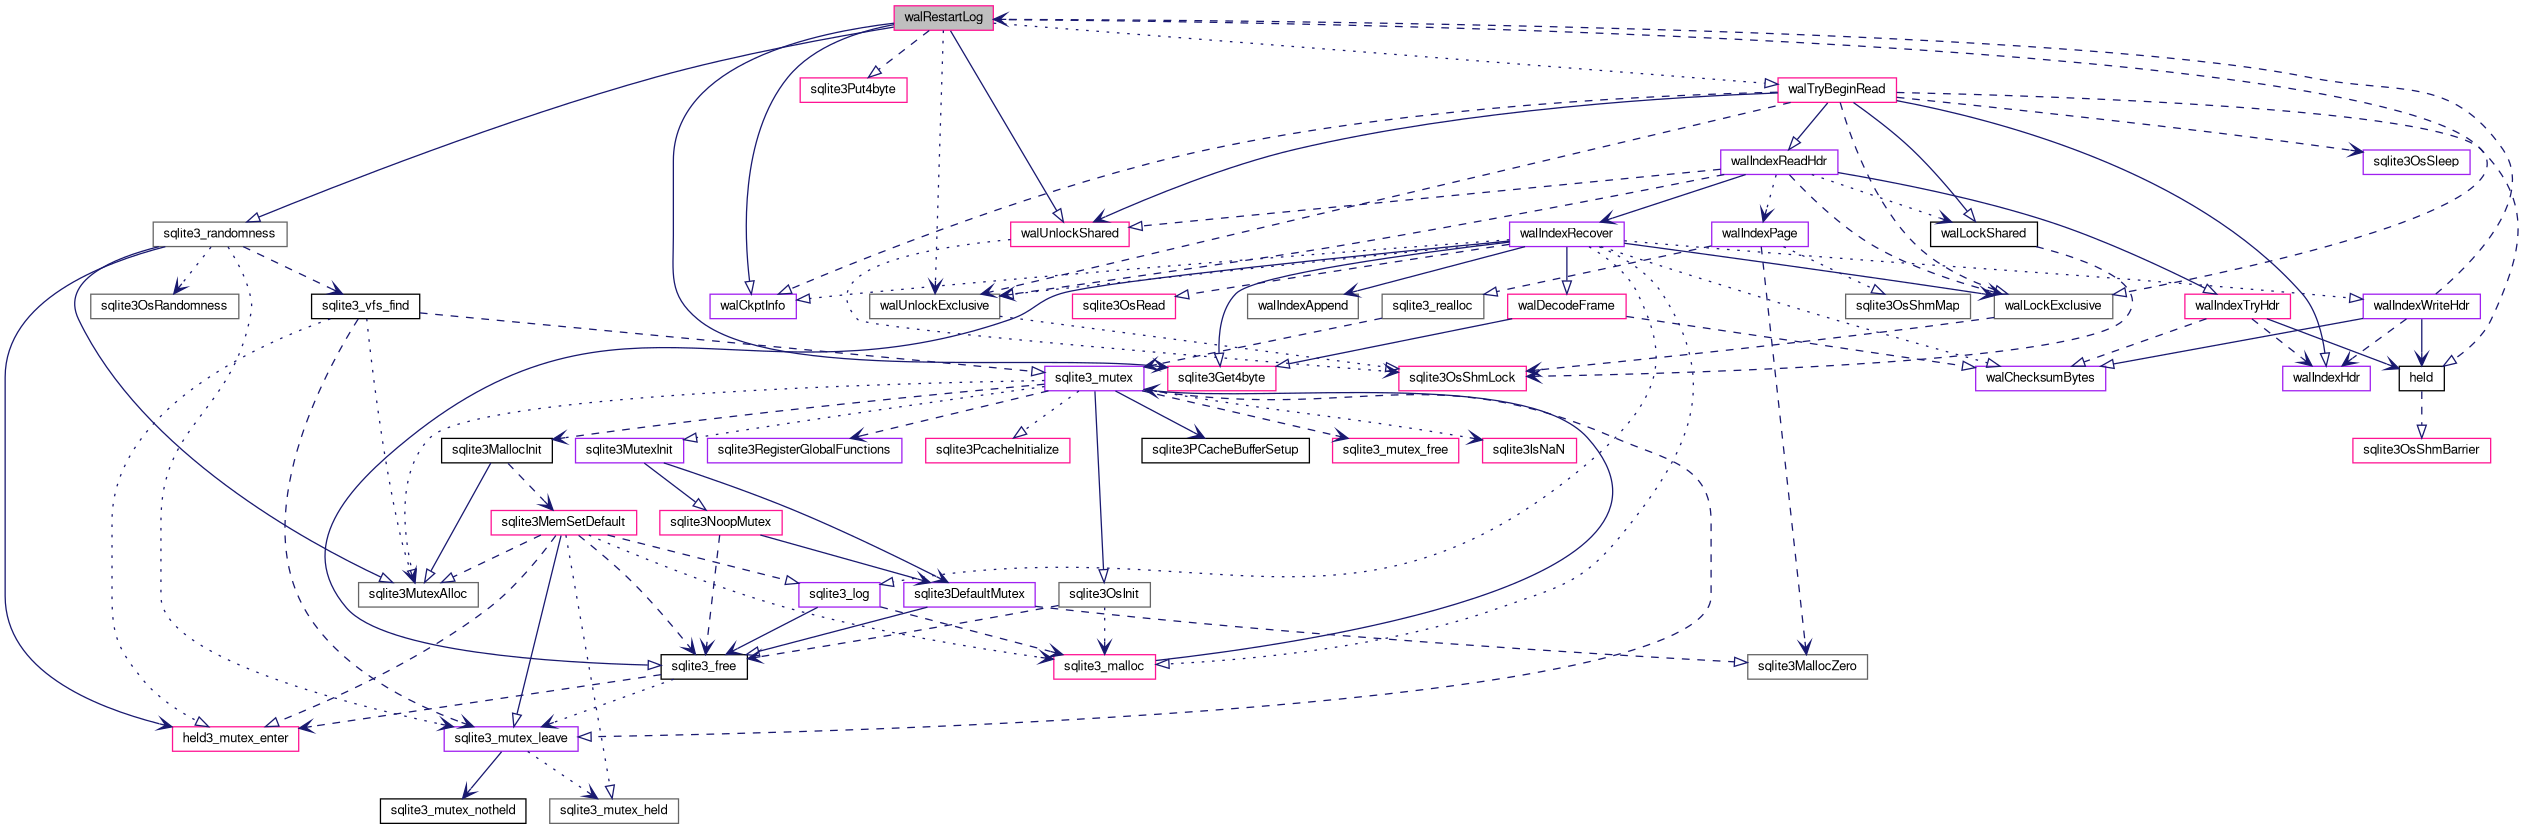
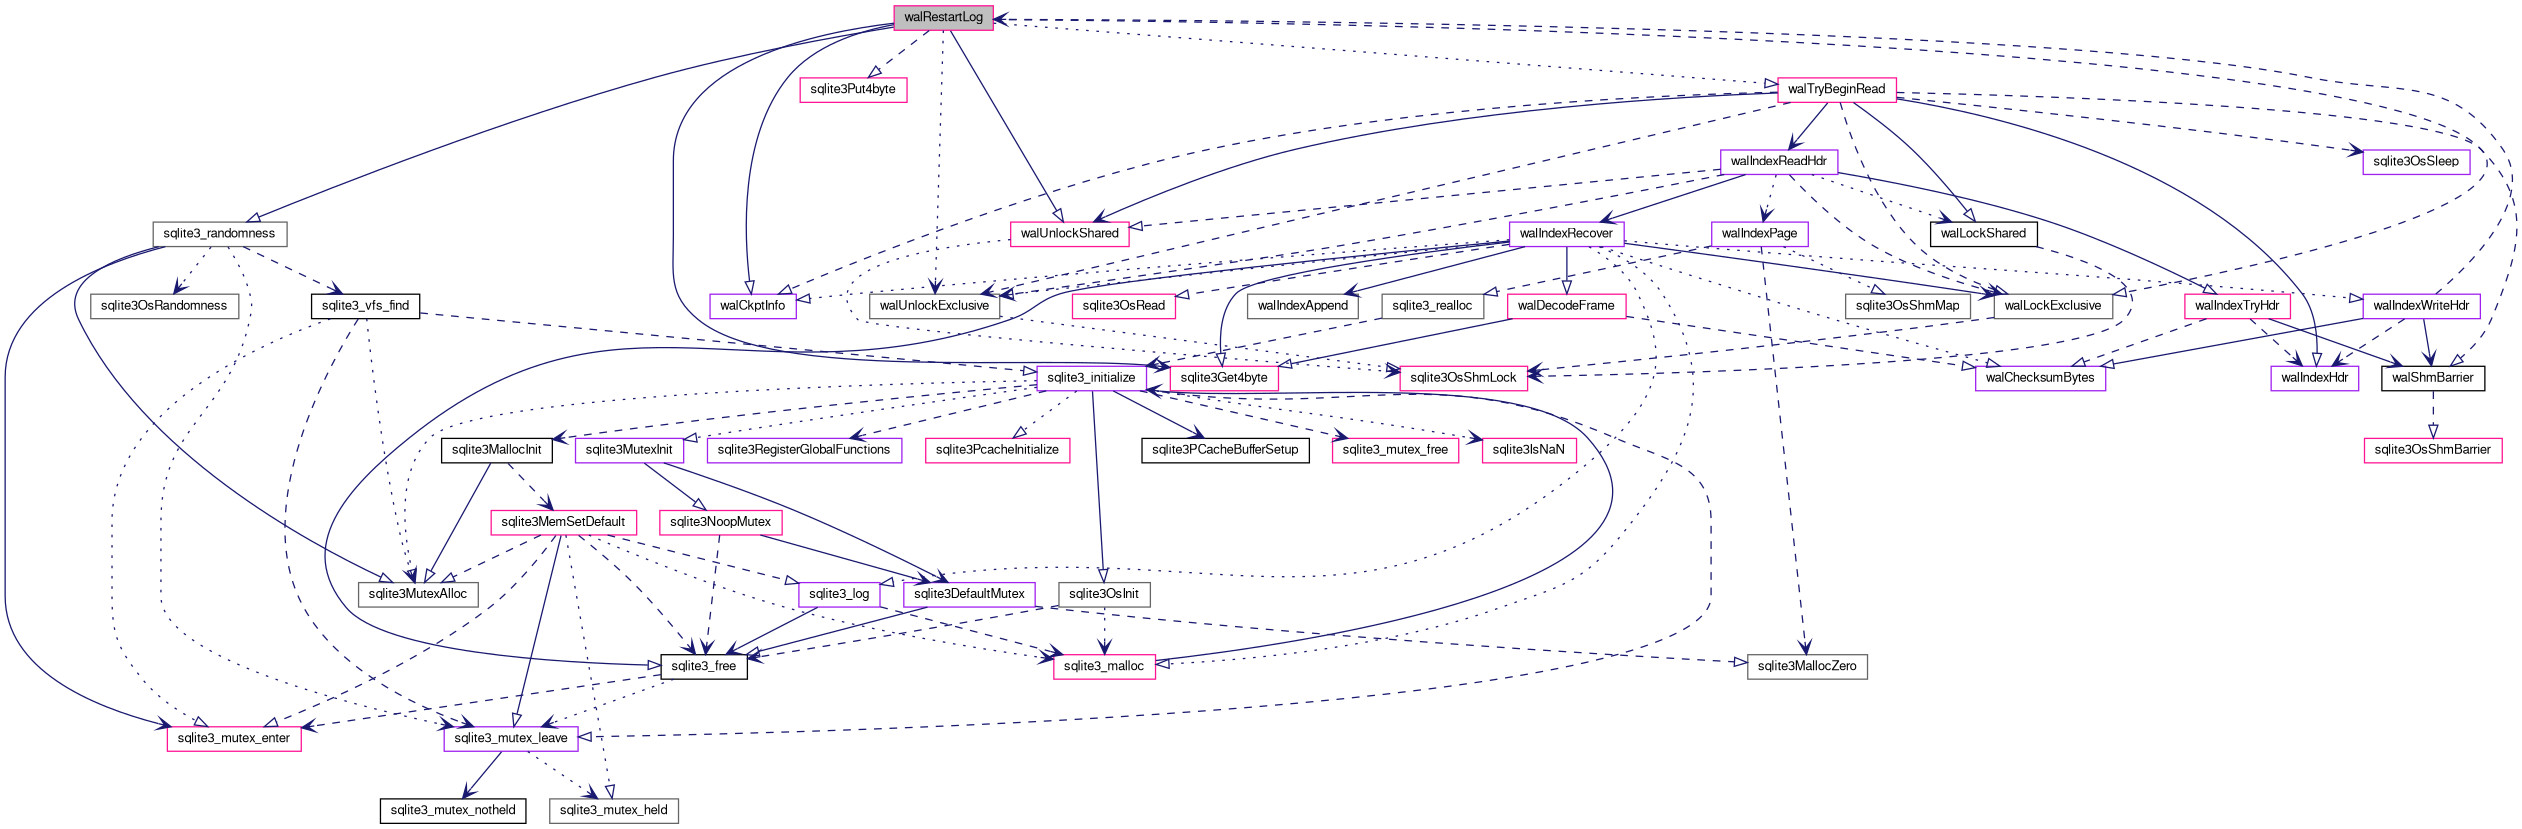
(1812, 121) -> (1812, 121)
(1094, 379) -> (1092, 379)
(2422, 379) -> (2433, 379)
(236, 739) -> (234, 739)
